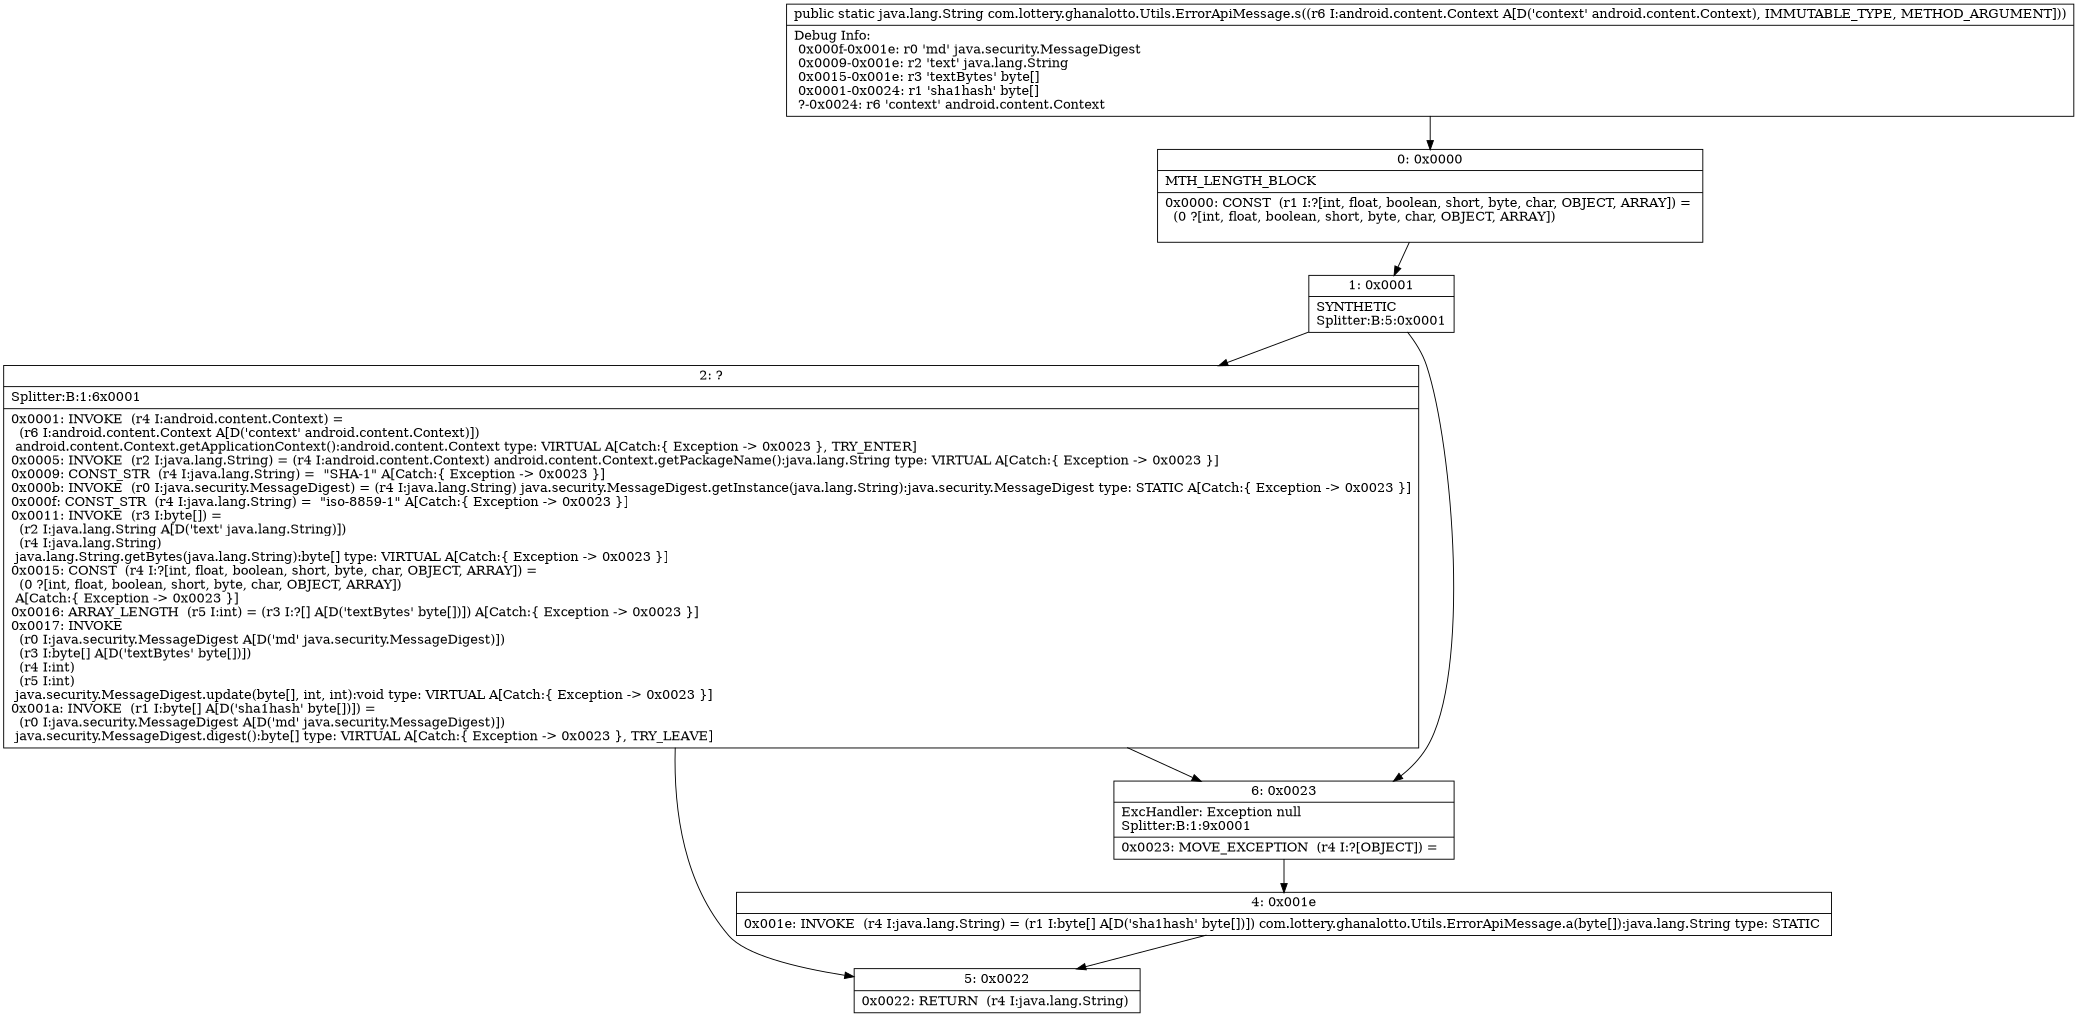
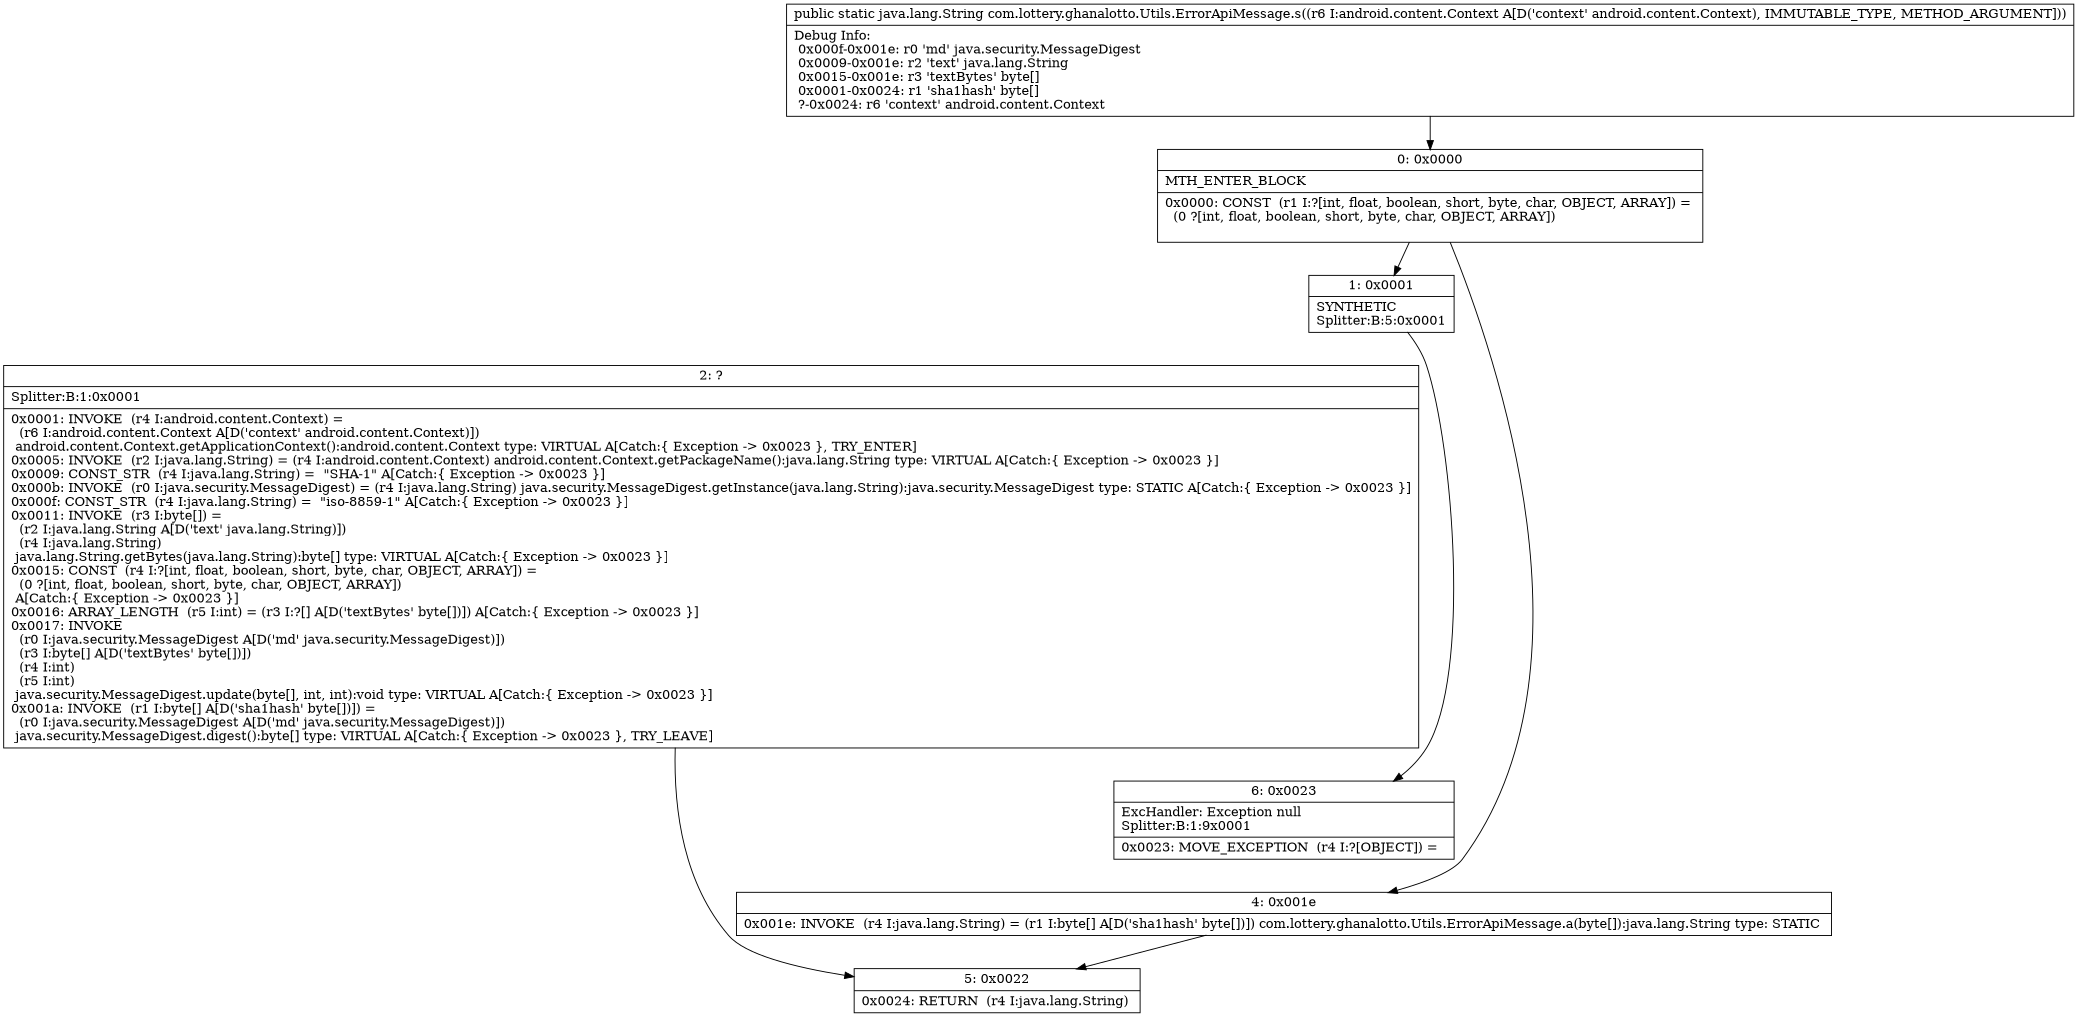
(1241, 181) -> (1236, 181)
(1268, 347) -> none
(76, 397) -> (76, 397)
(1160, 763) -> none
(1284, 871) -> (1531, 589)
(997, 1001) -> (997, 1001)
